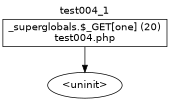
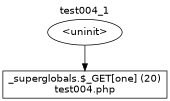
(85, 56) -> (85, 54)
